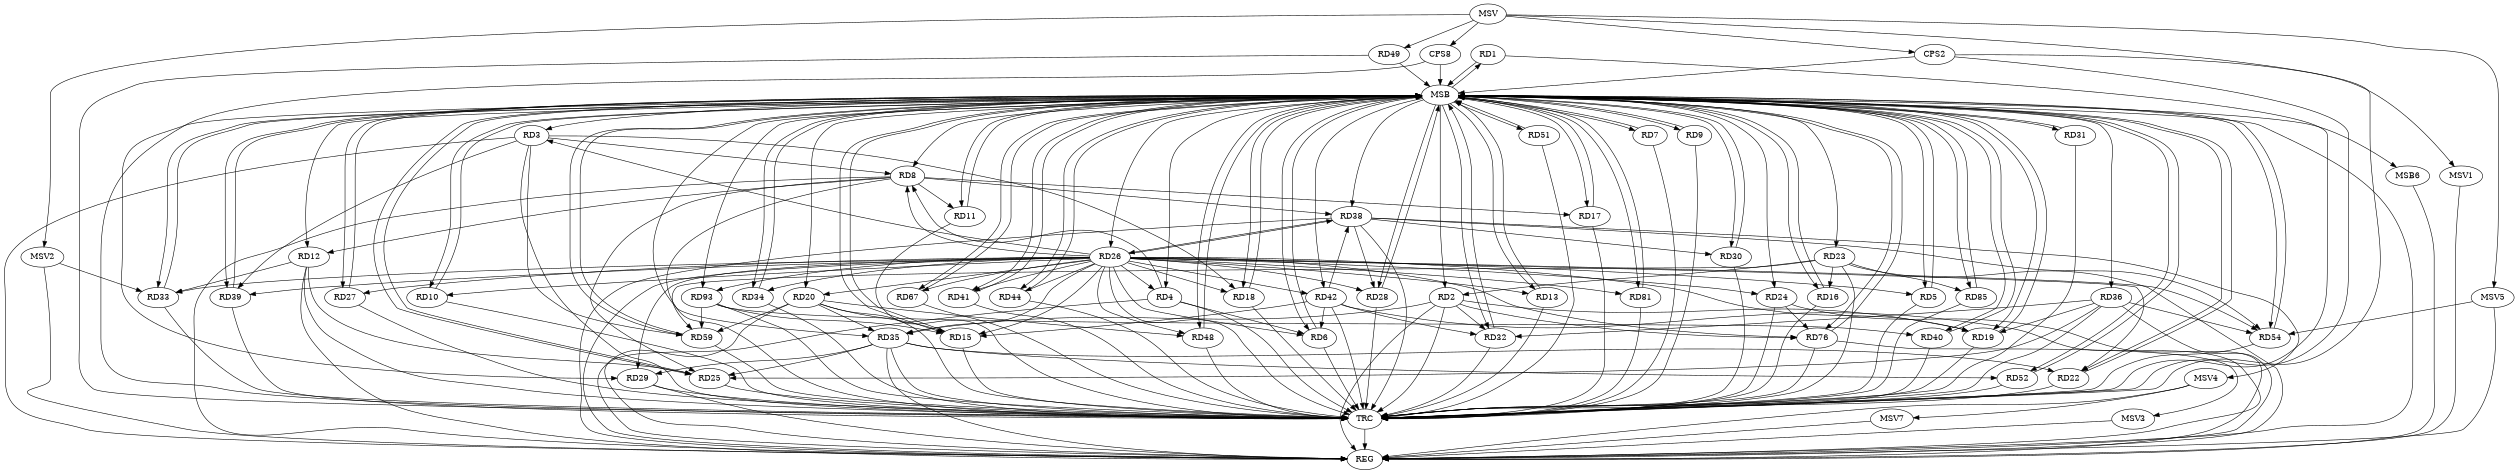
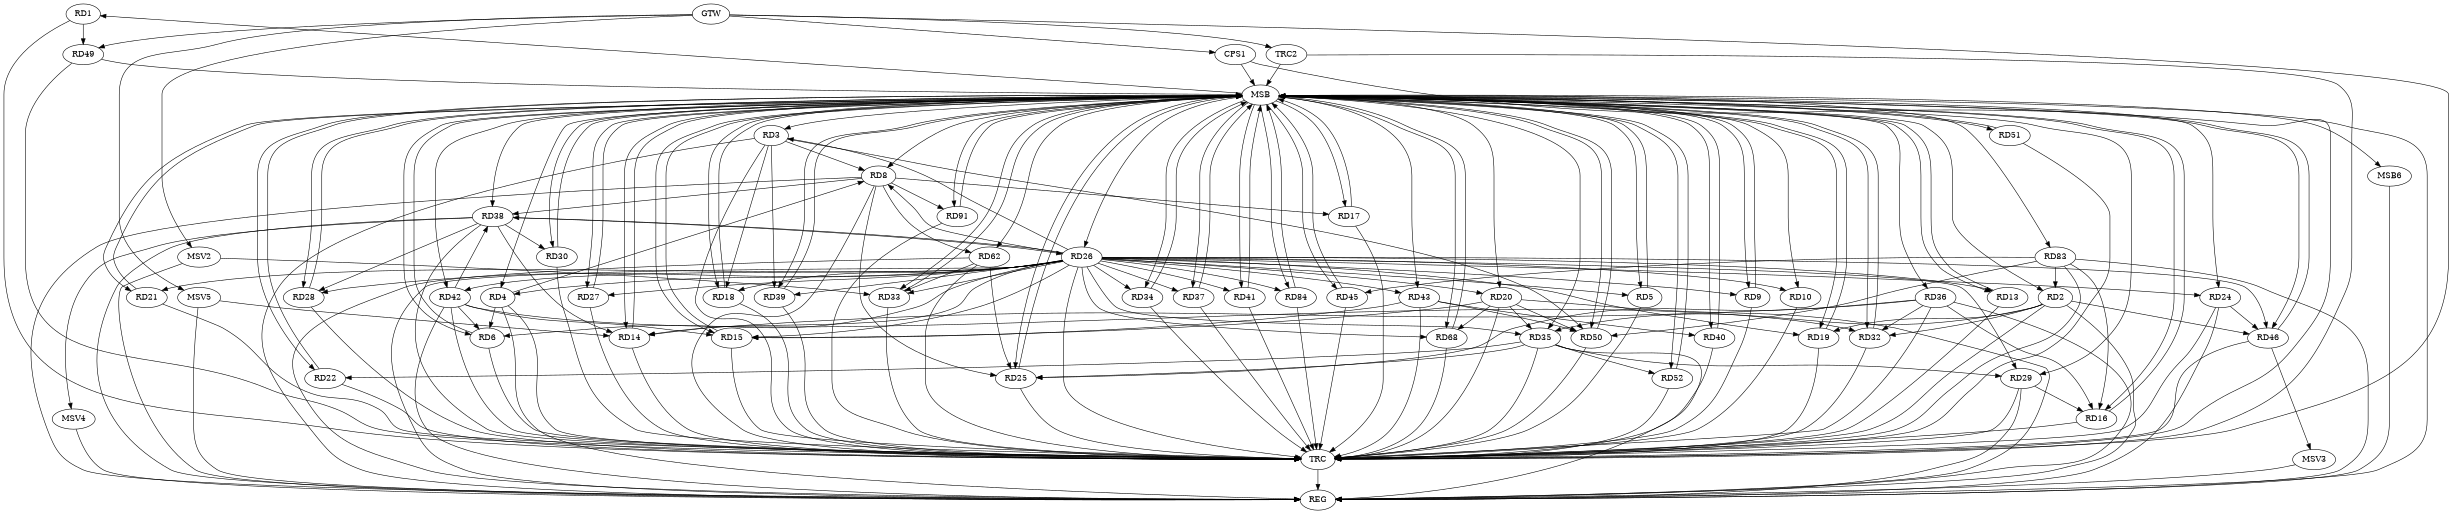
(1488, 14) -> (711, 14)
(1440, 55) -> (1235, 55)
(1935, 55) -> (1286, 55)
(1464, 72) -> (83, 32)
(866, 106) -> none
(1650, 136) -> none
(2075, 136) -> none
(2461, 176) -> none
(965, 217) -> (957, 217)
(309, 257) -> (989, 257)
(1835, 257) -> (2055, 257)
(1687, 270) -> (1432, 272)
(702, 298) -> (1419, 298)
(908, 298) -> (1194, 298)
(1010, 298) -> (1296, 298)
(1640, 298) -> (147, 298)
(1976, 298) -> (1347, 298)
(2056, 315) -> (2024, 351)
(702, 338) -> (1591, 338)
(1203, 338) -> (1447, 338)
(1817, 338) -> (2268, 338)
(2270, 338) -> (629, 338)
none -> (2056, 398)
(1892, 419) -> none
